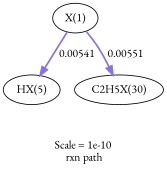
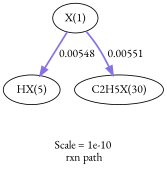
(76, 54) -> (76, 54)
